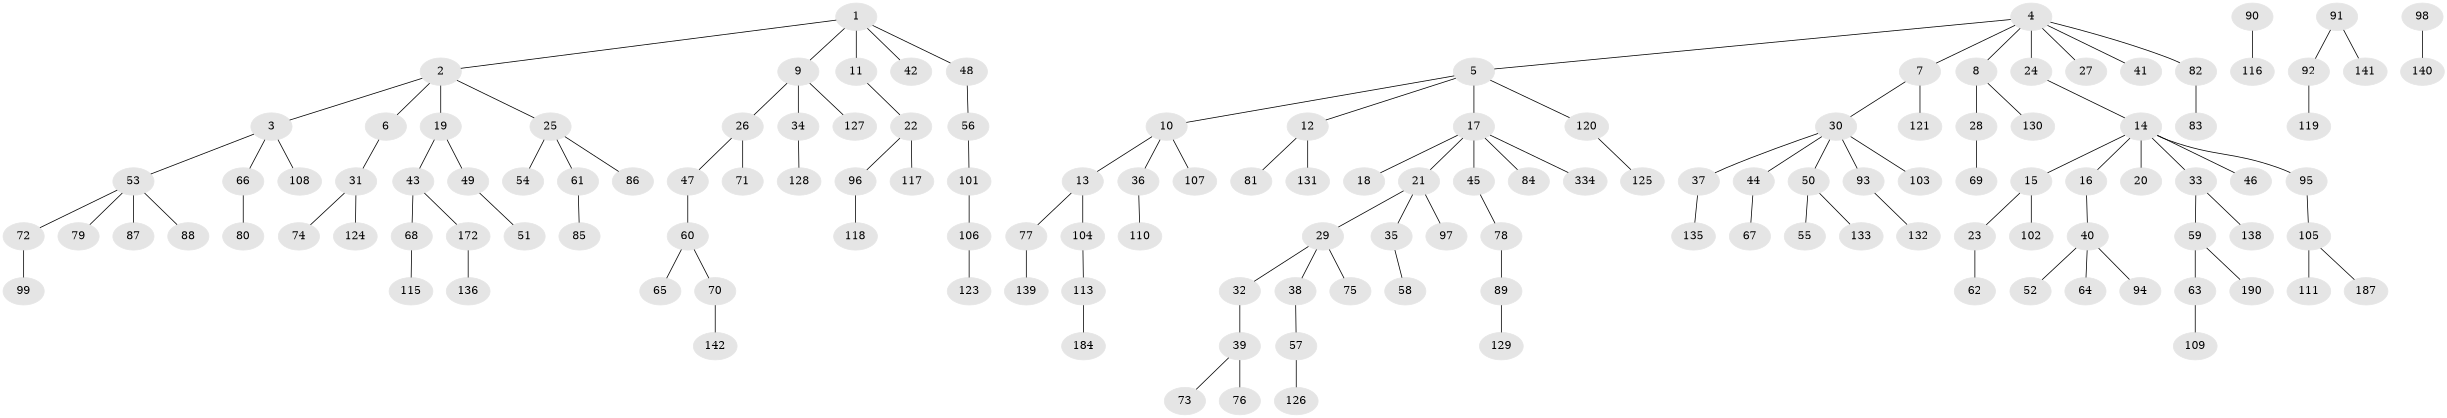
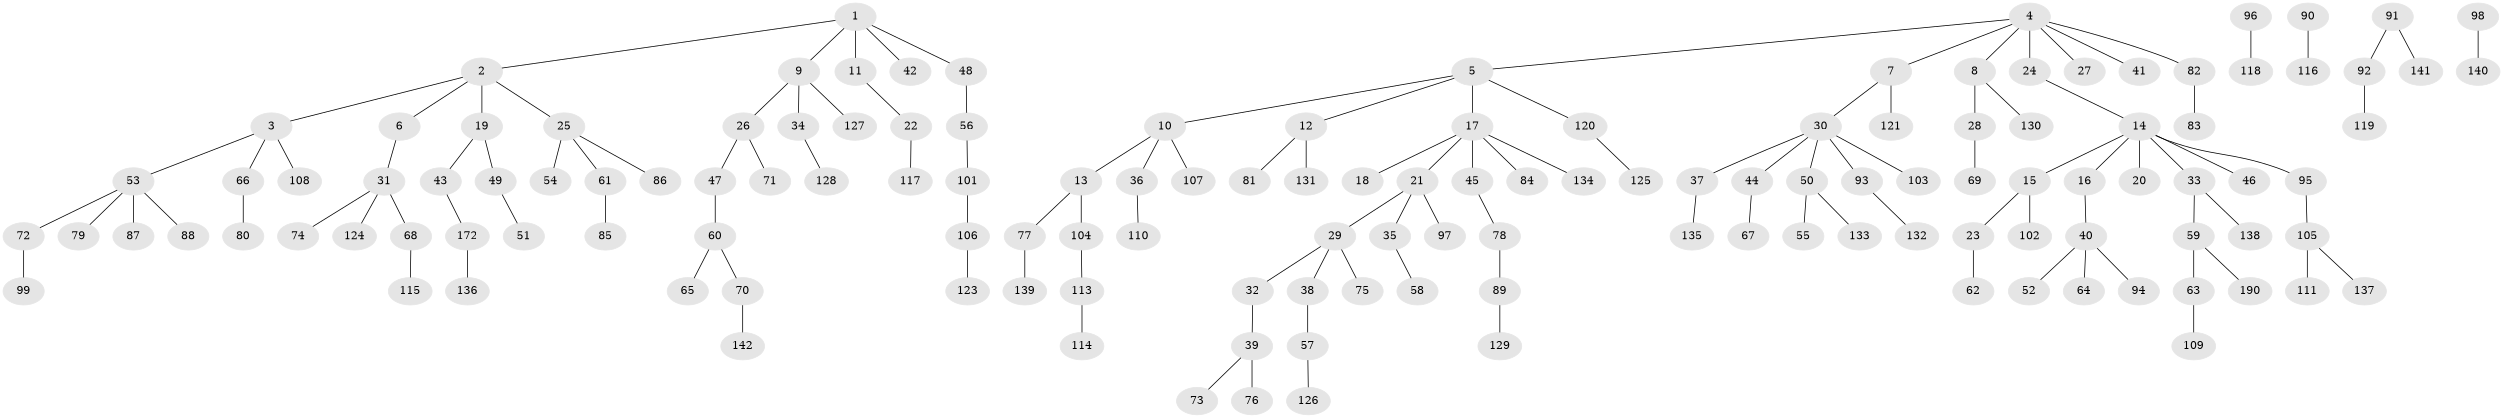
(883, 154) -> none
(1585, 181) -> (1584, 181)
(413, 209) -> (398, 209)
(2366, 291) -> (2365, 291)
(1084, 346) -> (1082, 346)
